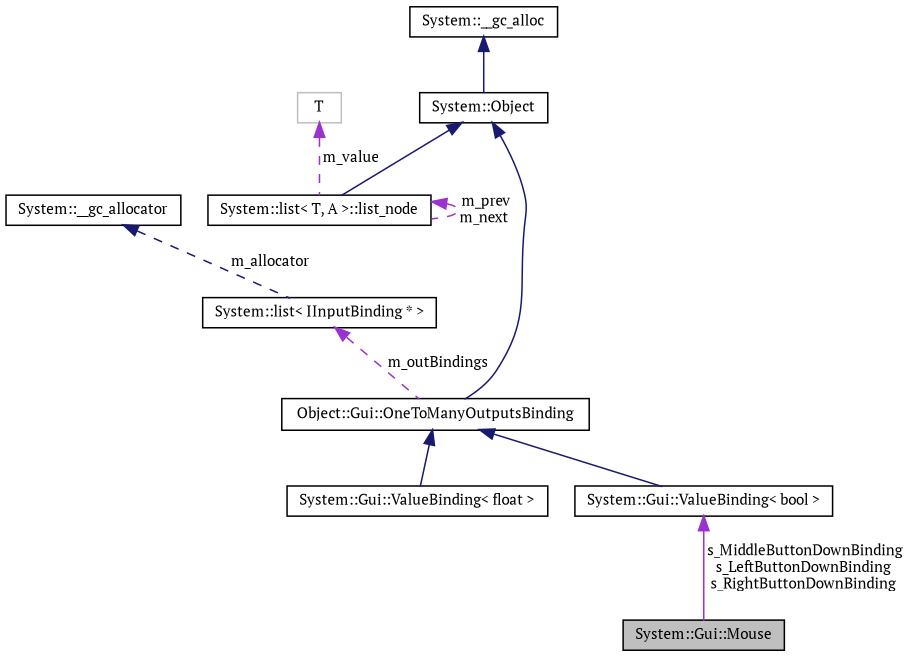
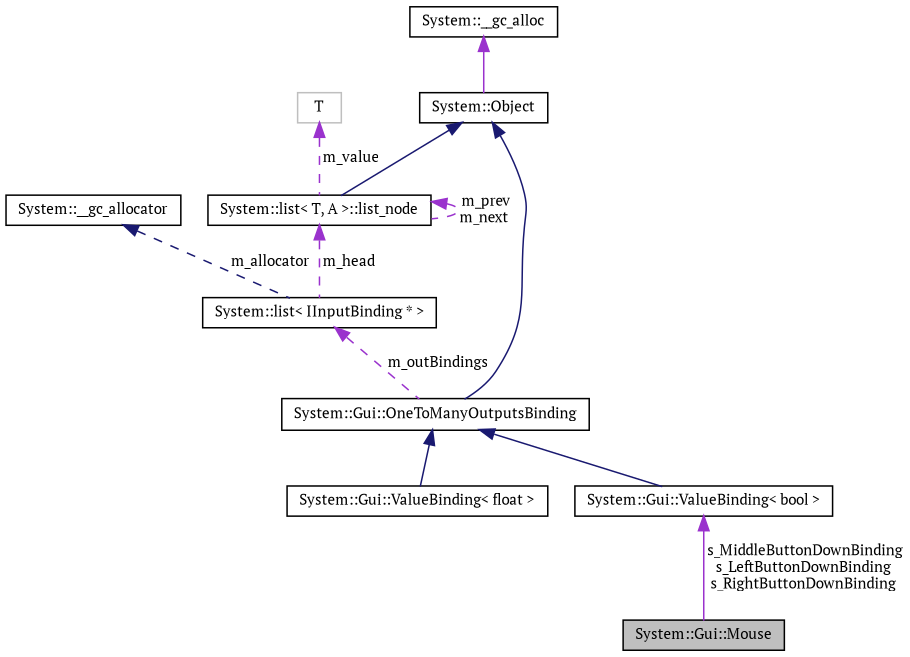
(484, 72) -> (484, 72)
none -> (319, 269)
(436, 414) -> (436, 414)
